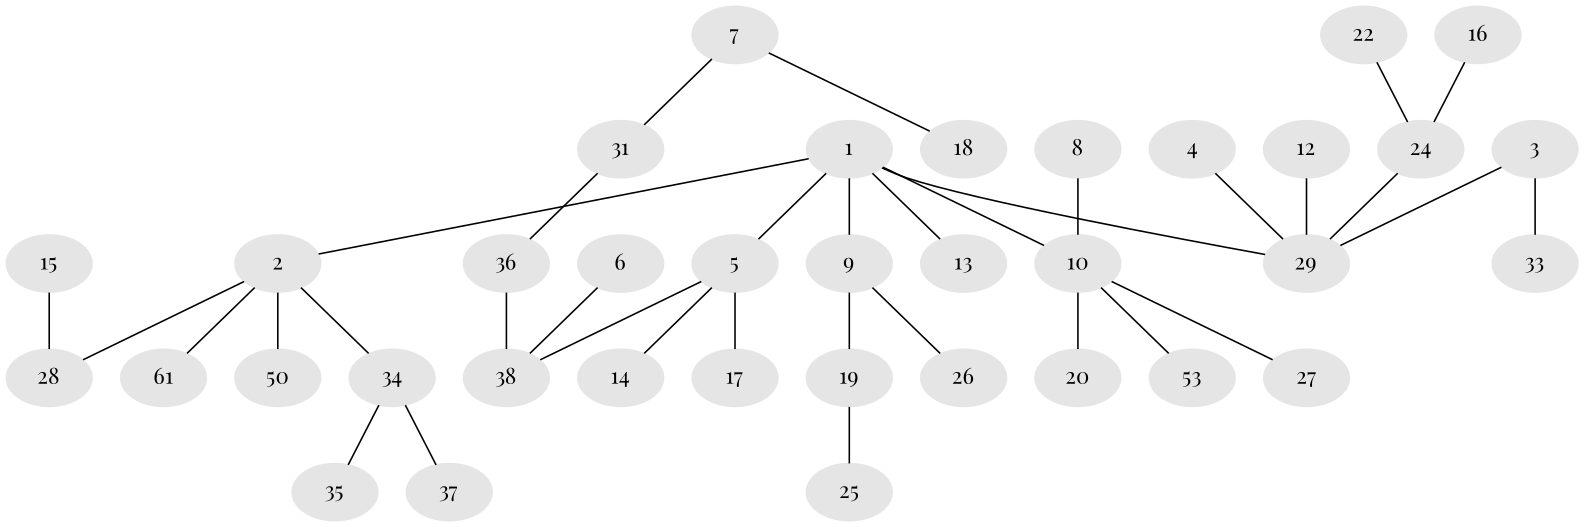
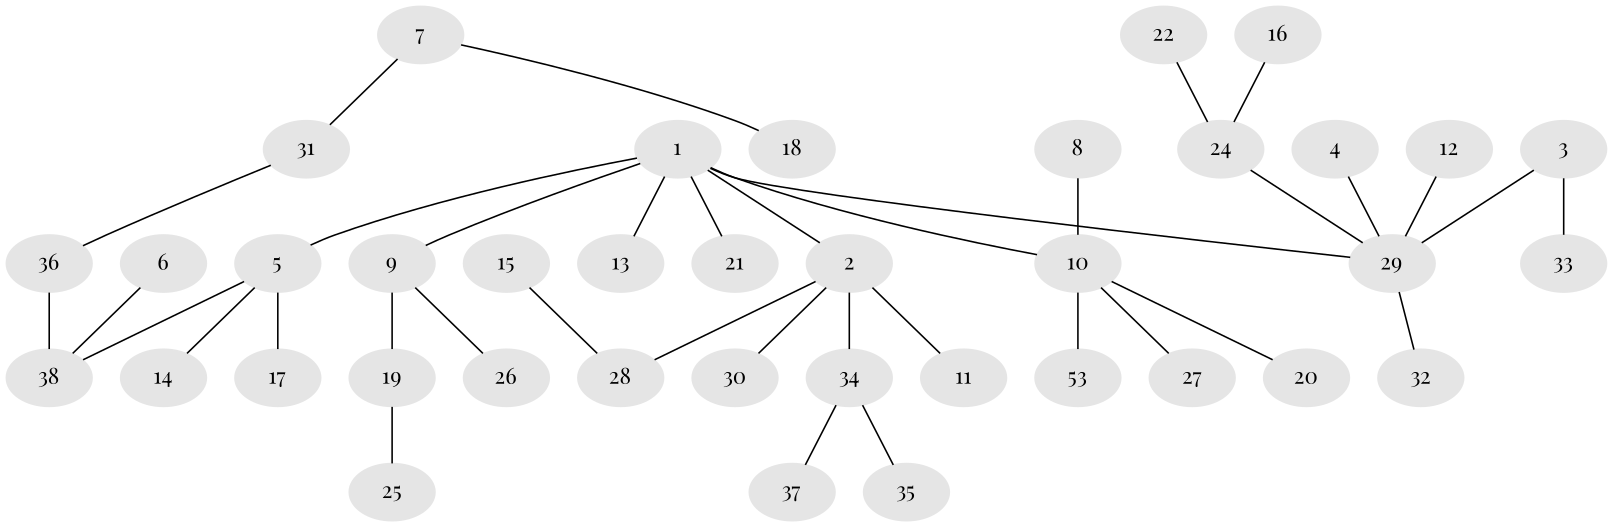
none -> (735, 264)
(164, 378) -> (964, 378)
(278, 378) -> (735, 378)
none -> (1421, 378)
